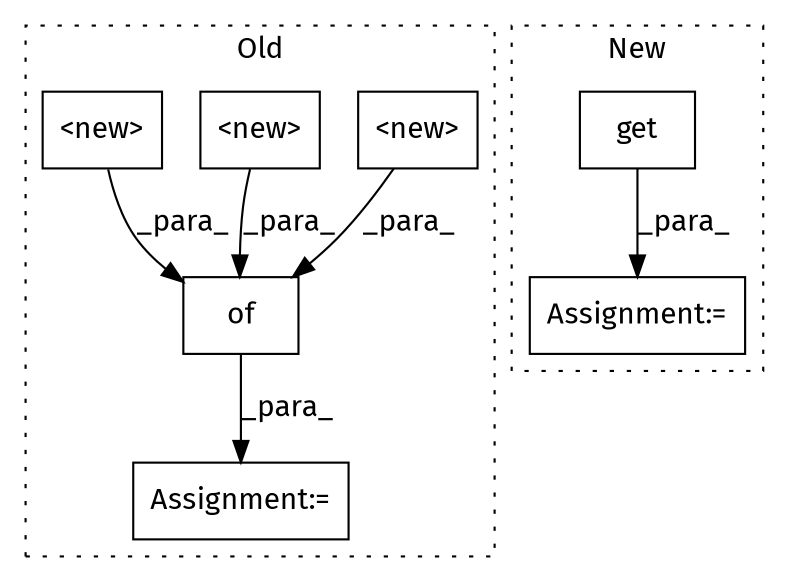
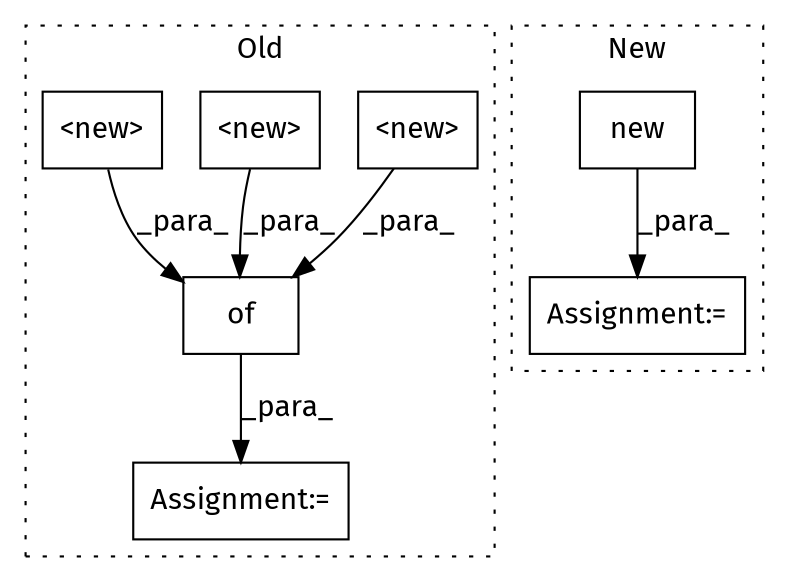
(637, 130) -> (637, 130)
